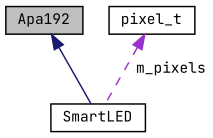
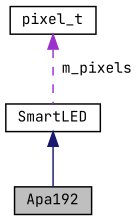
(75, 75) -> (53, 167)
